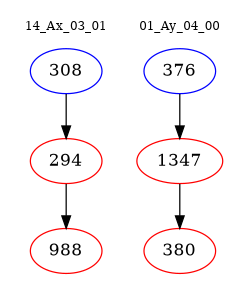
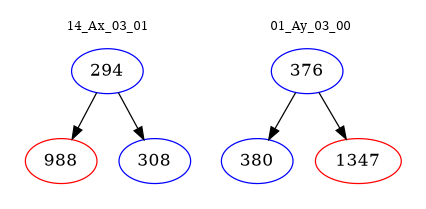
(180, 27) -> (311, 27)
(66, 110) -> (128, 111)
(66, 161) -> (107, 71)
(180, 200) -> (285, 111)
(180, 251) -> (257, 161)
